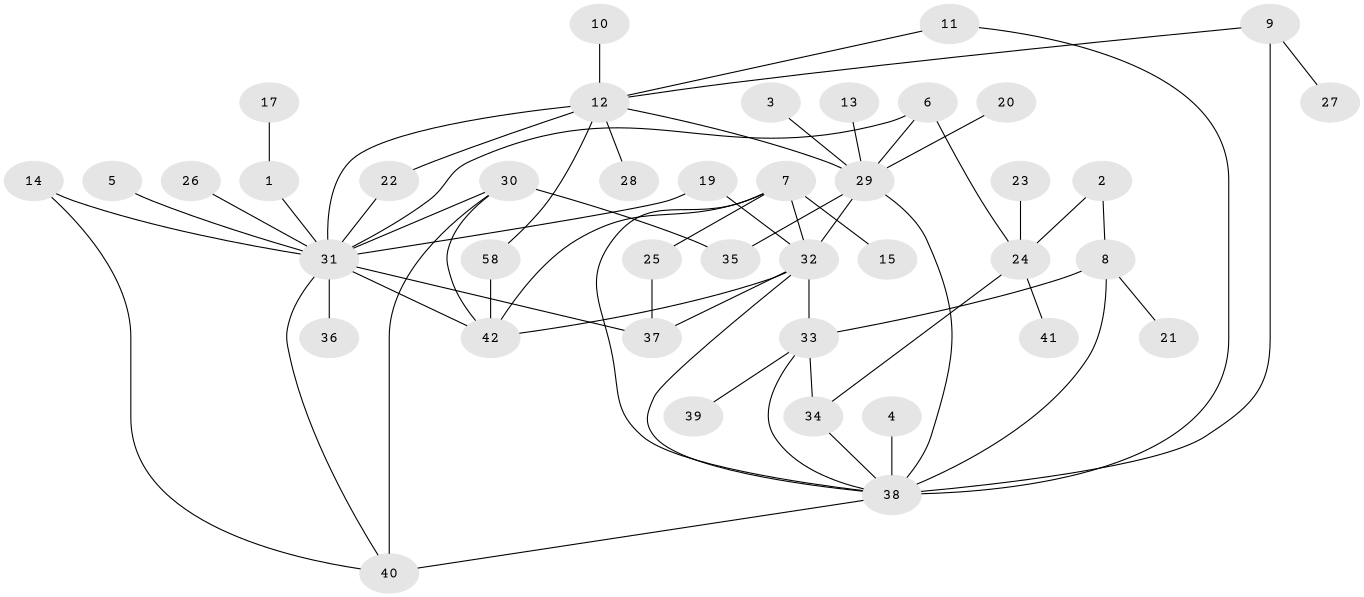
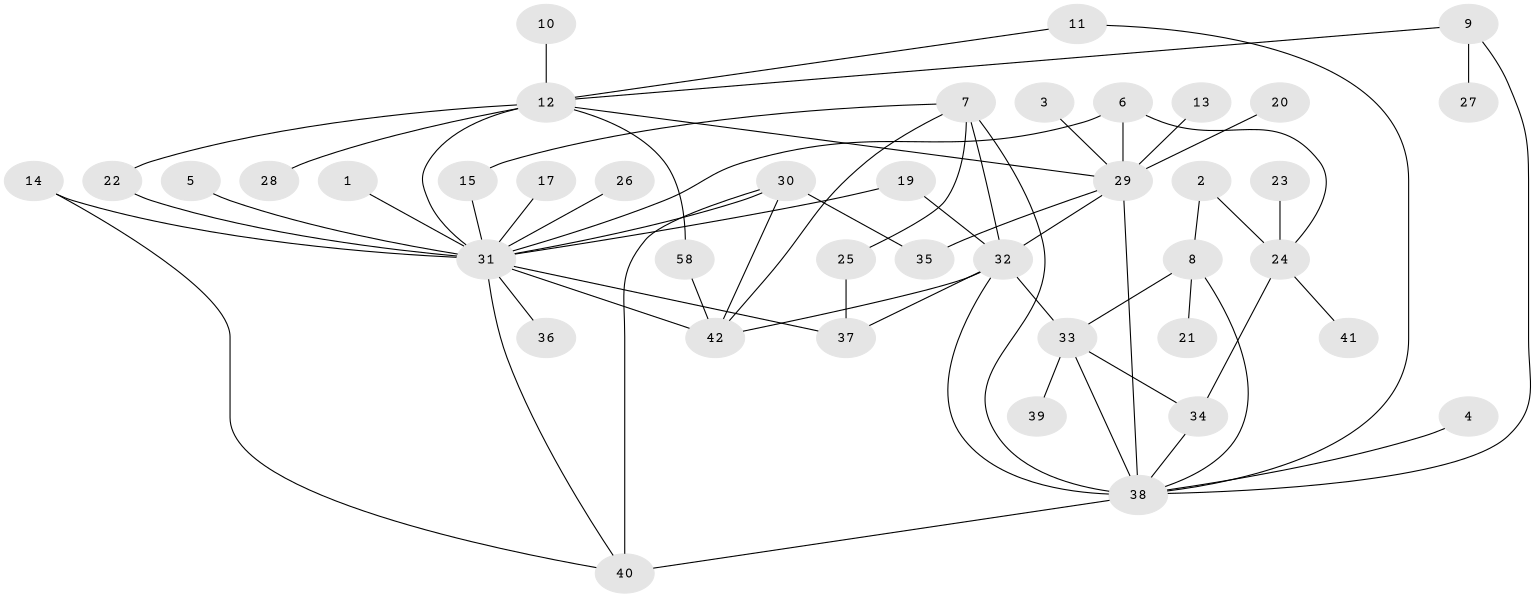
(269, 142) -> (516, 220)
none -> (477, 220)
